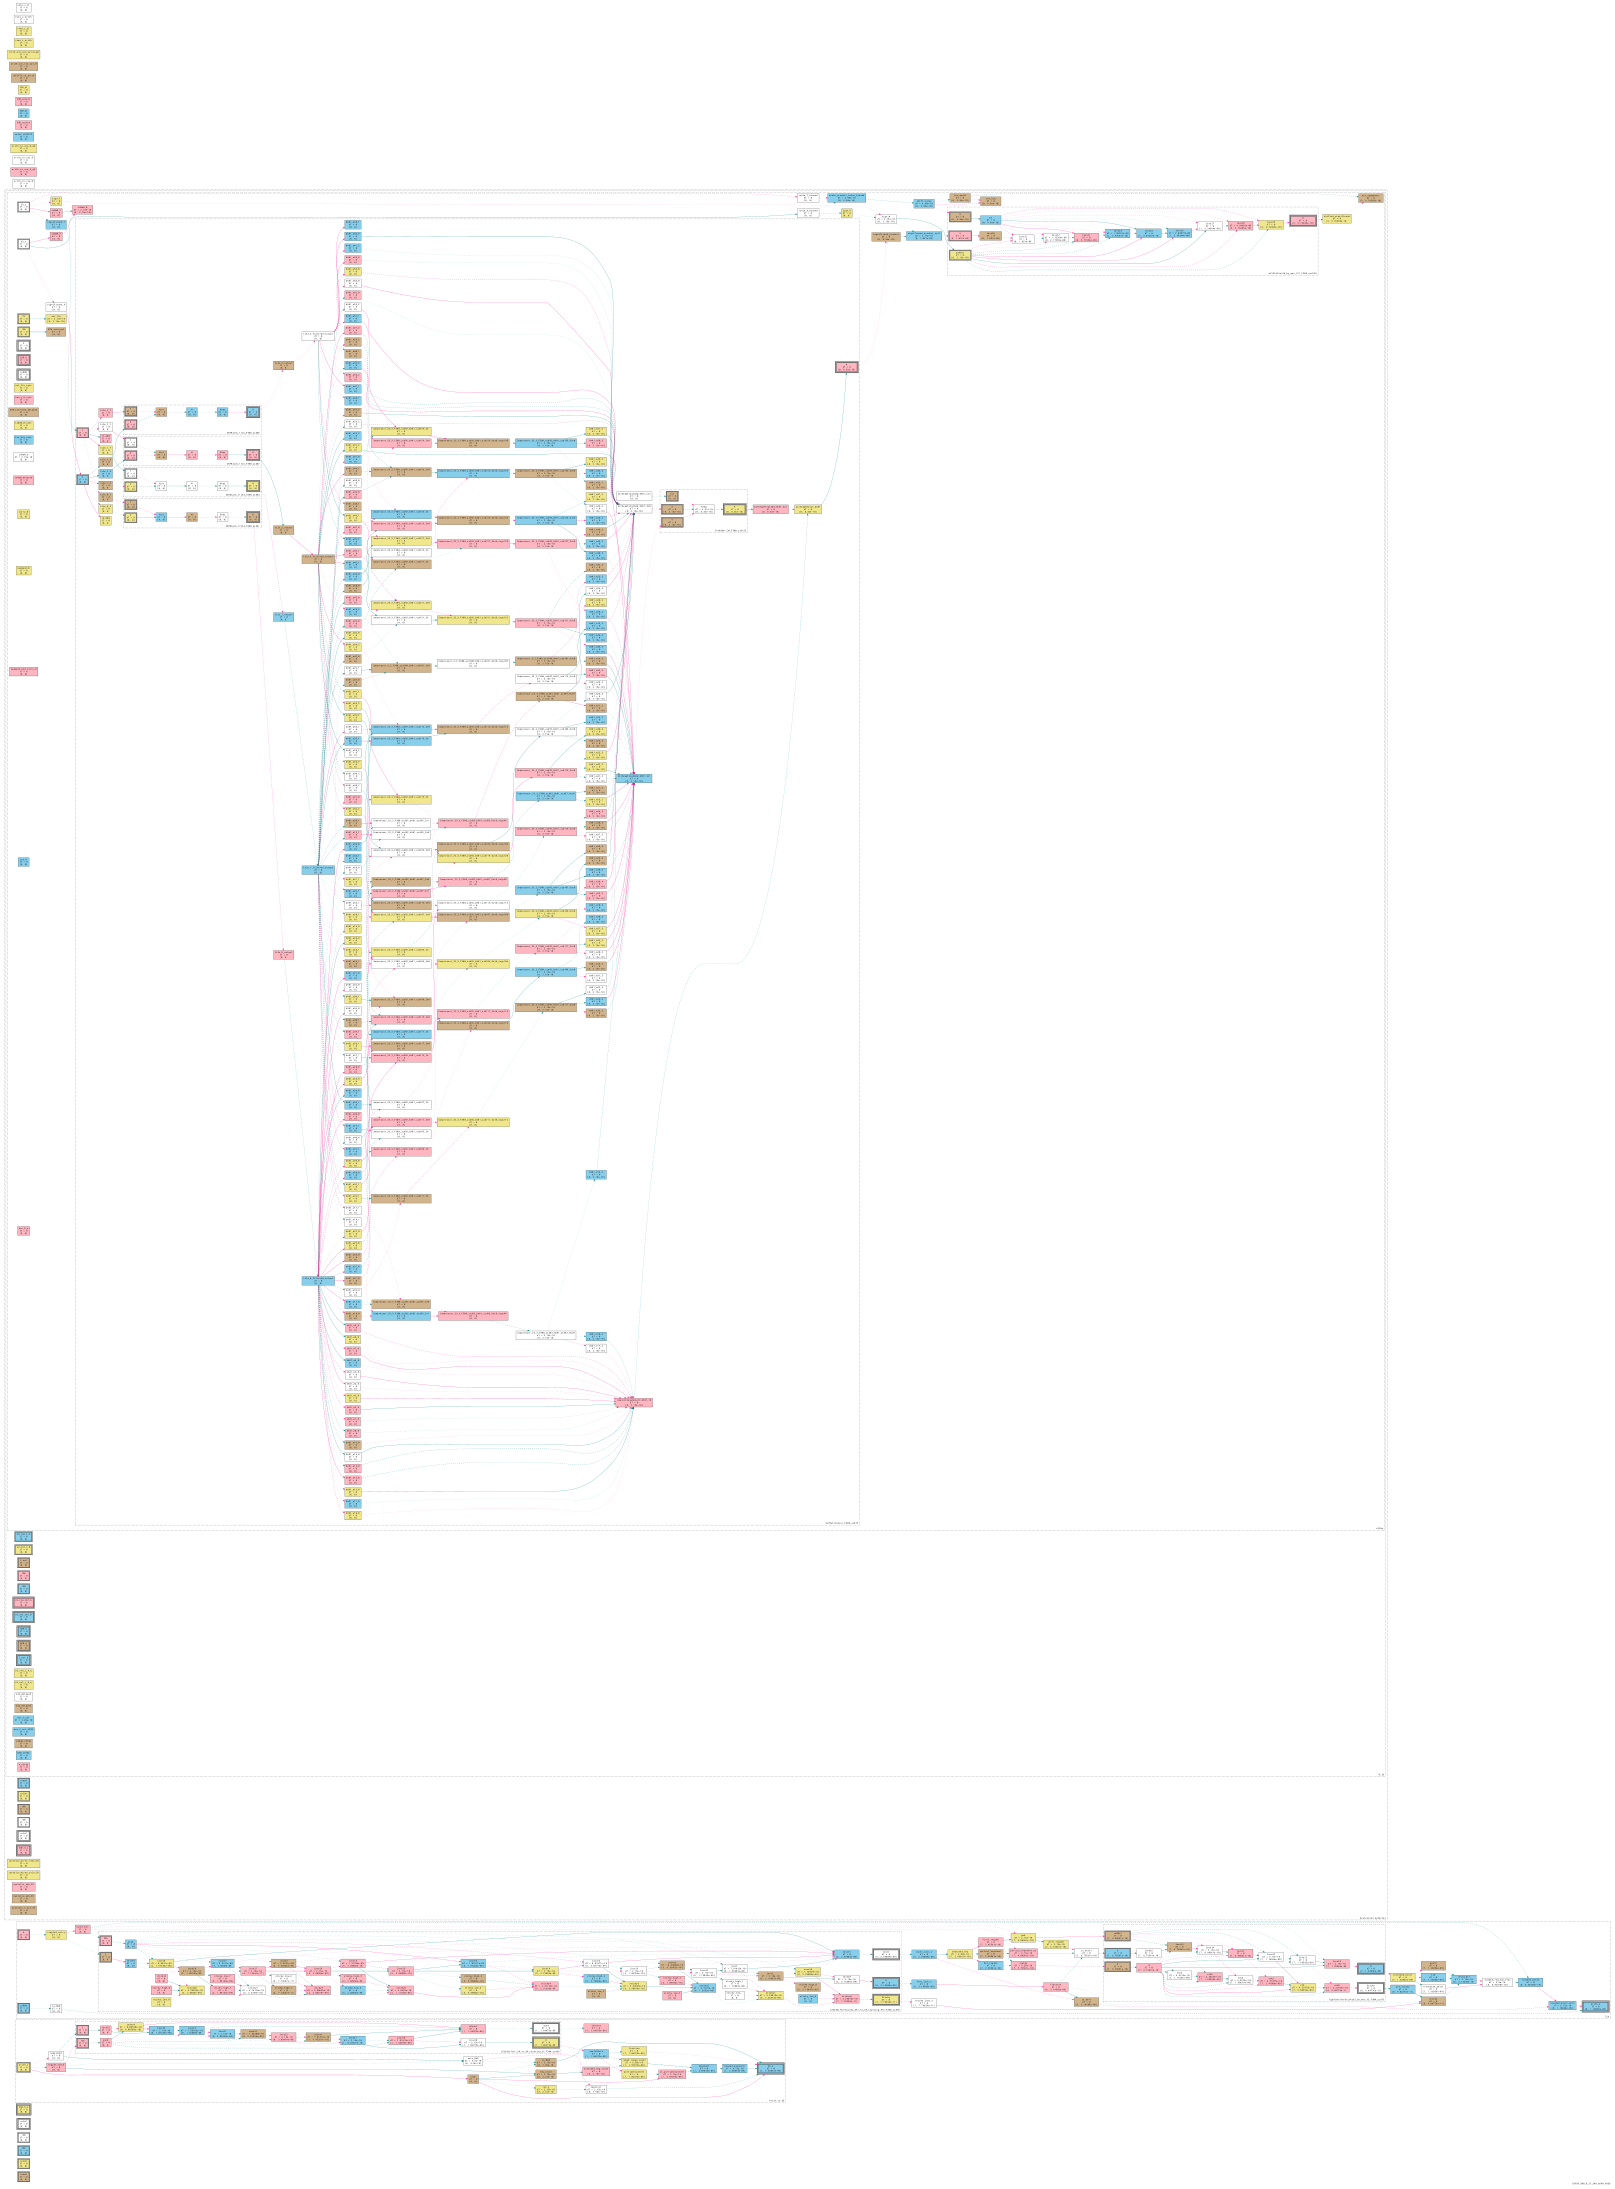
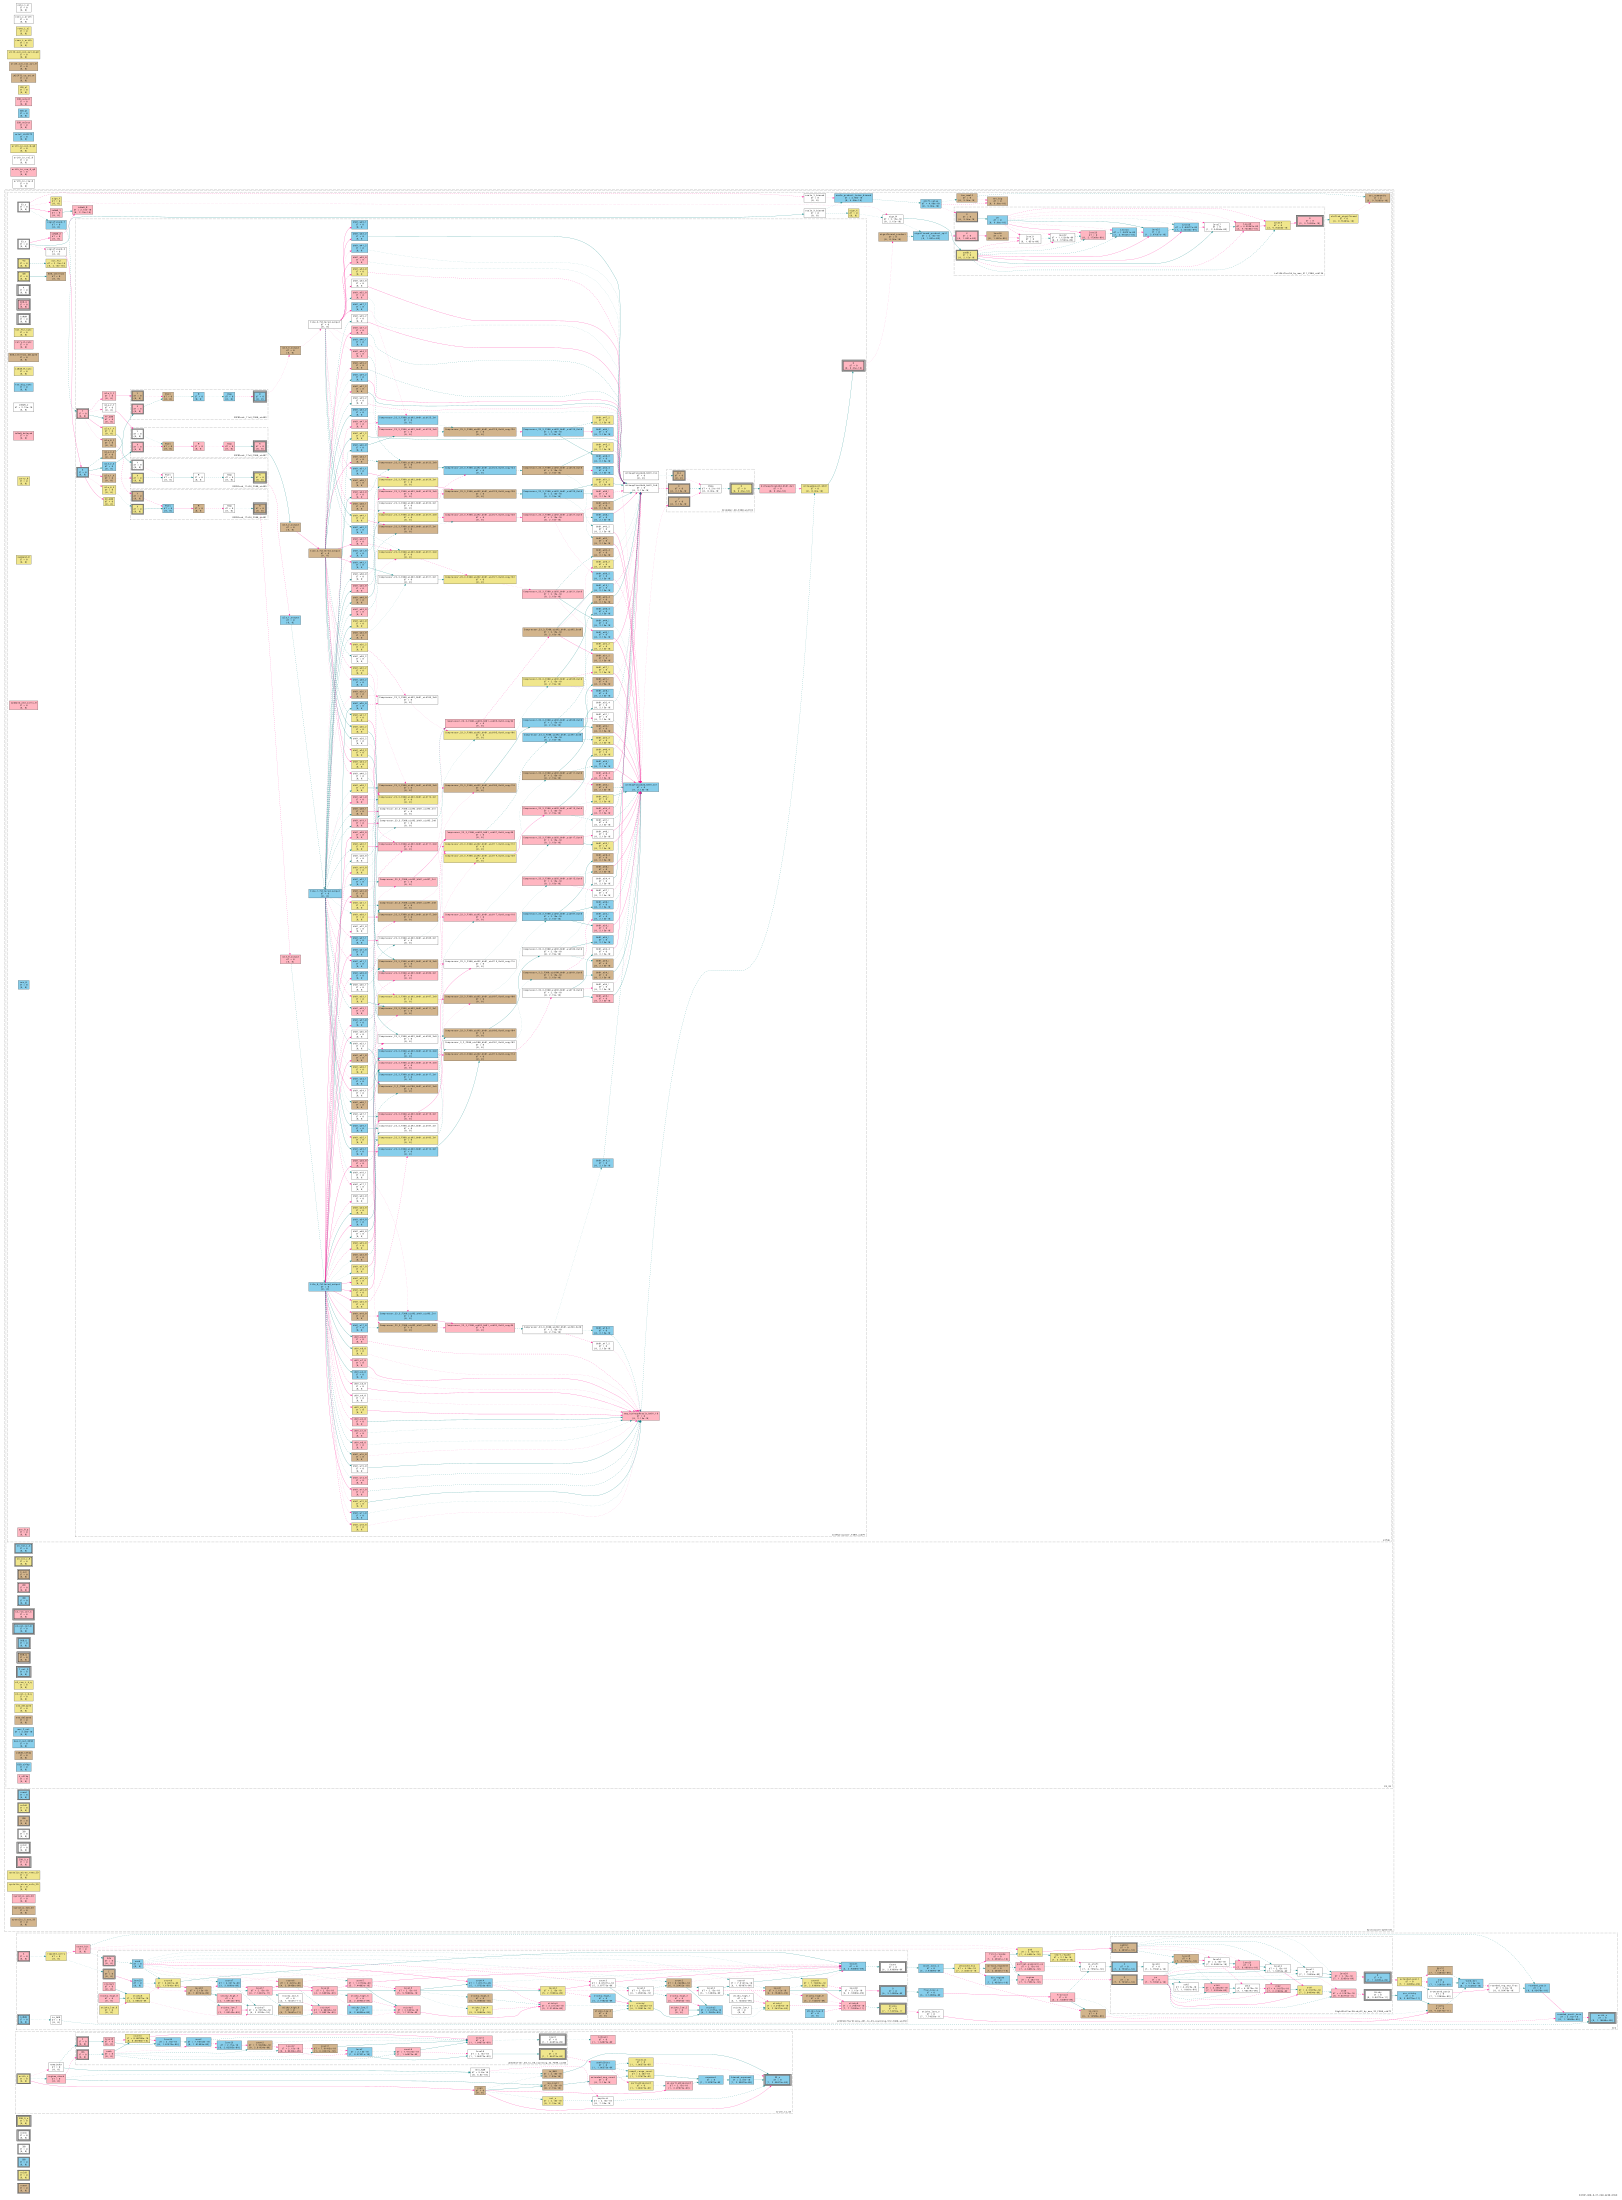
(380, 638) -> (374, 815)
none -> (360, 1304)
(24, 1697) -> (24, 1708)
(177, 1976) -> (152, 1991)
